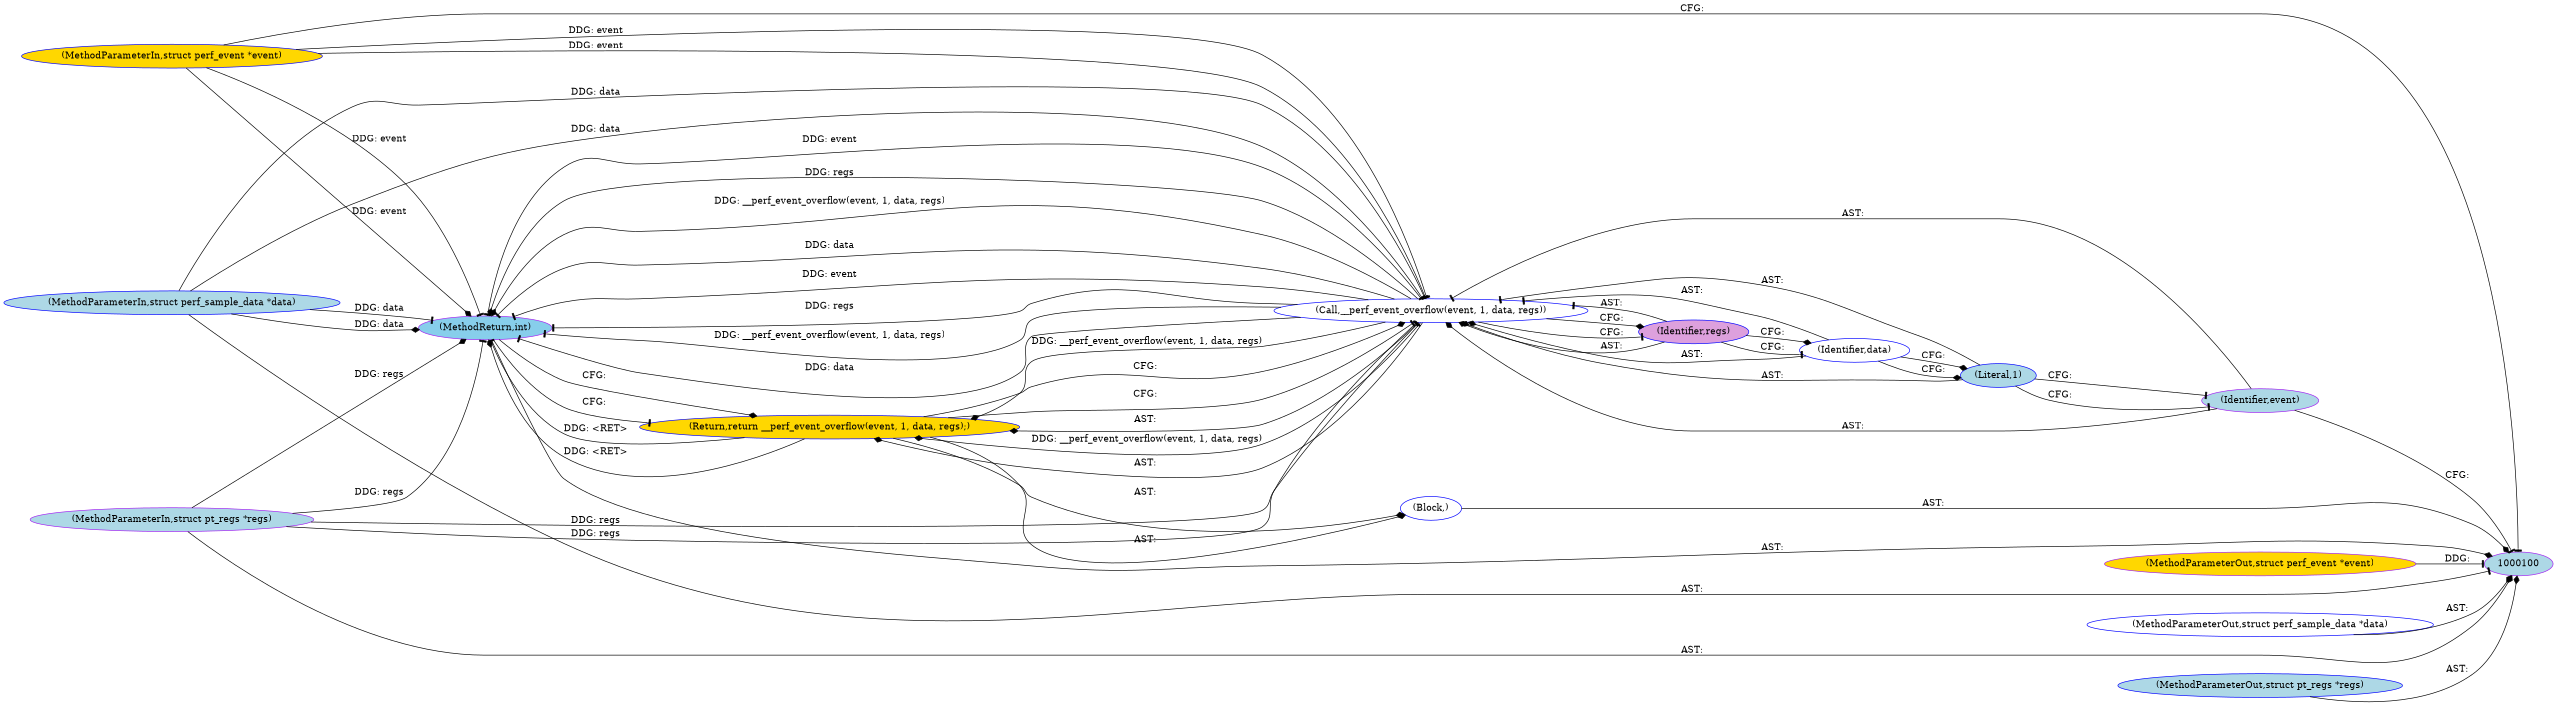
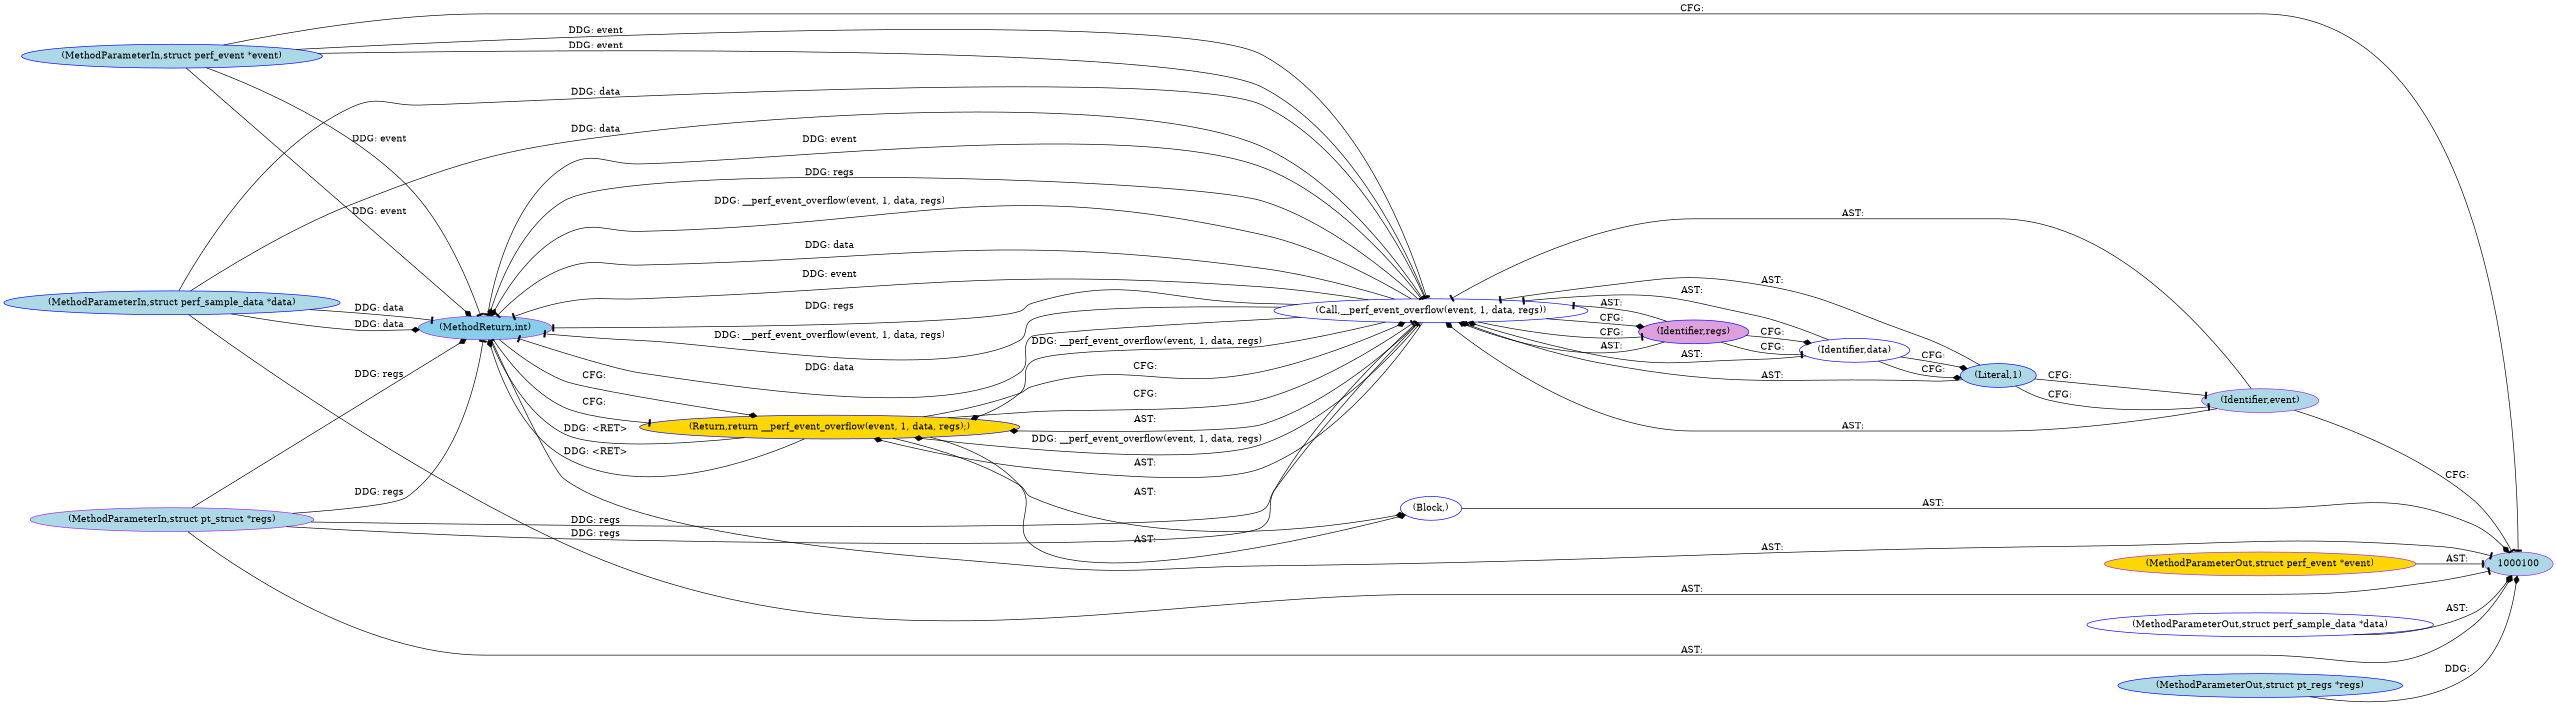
(172, 56) -> (172, 56)
(172, 520) -> (172, 520)
(2459, 559) -> (2459, 559)
(1443, 563) -> (1443, 563)
(2459, 669) -> (2459, 669)
